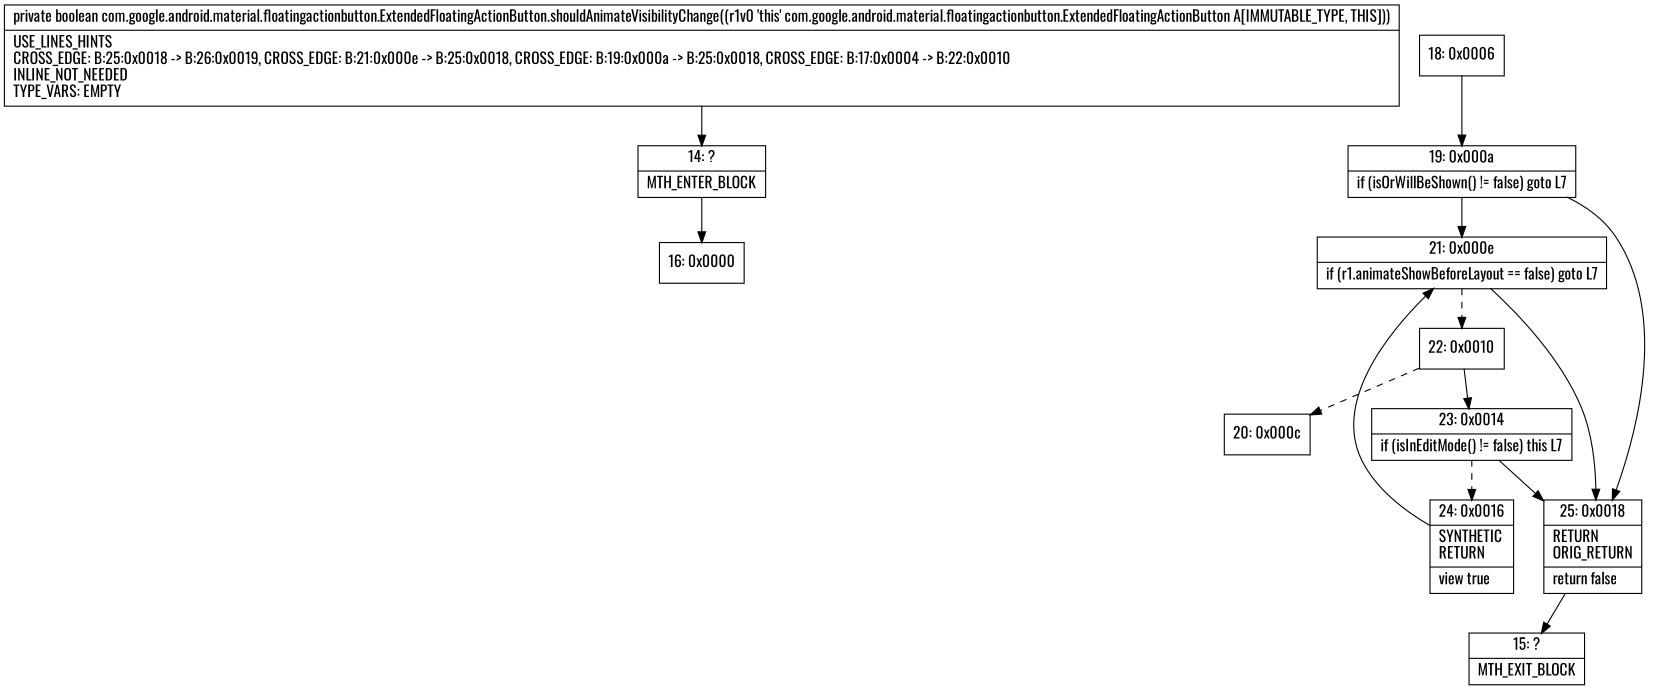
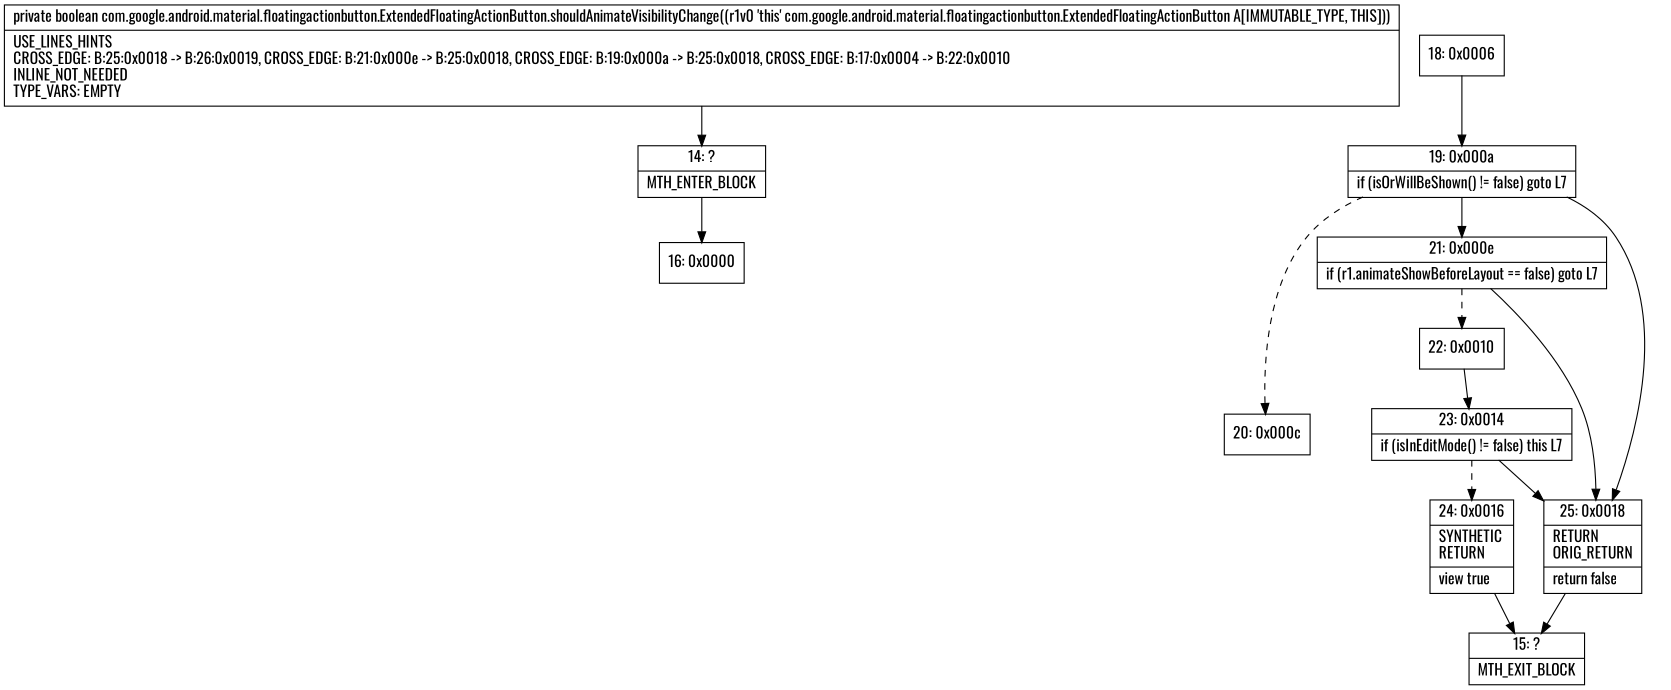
(1370, 389) -> (1282, 283)
(1354, 415) -> (1502, 608)
